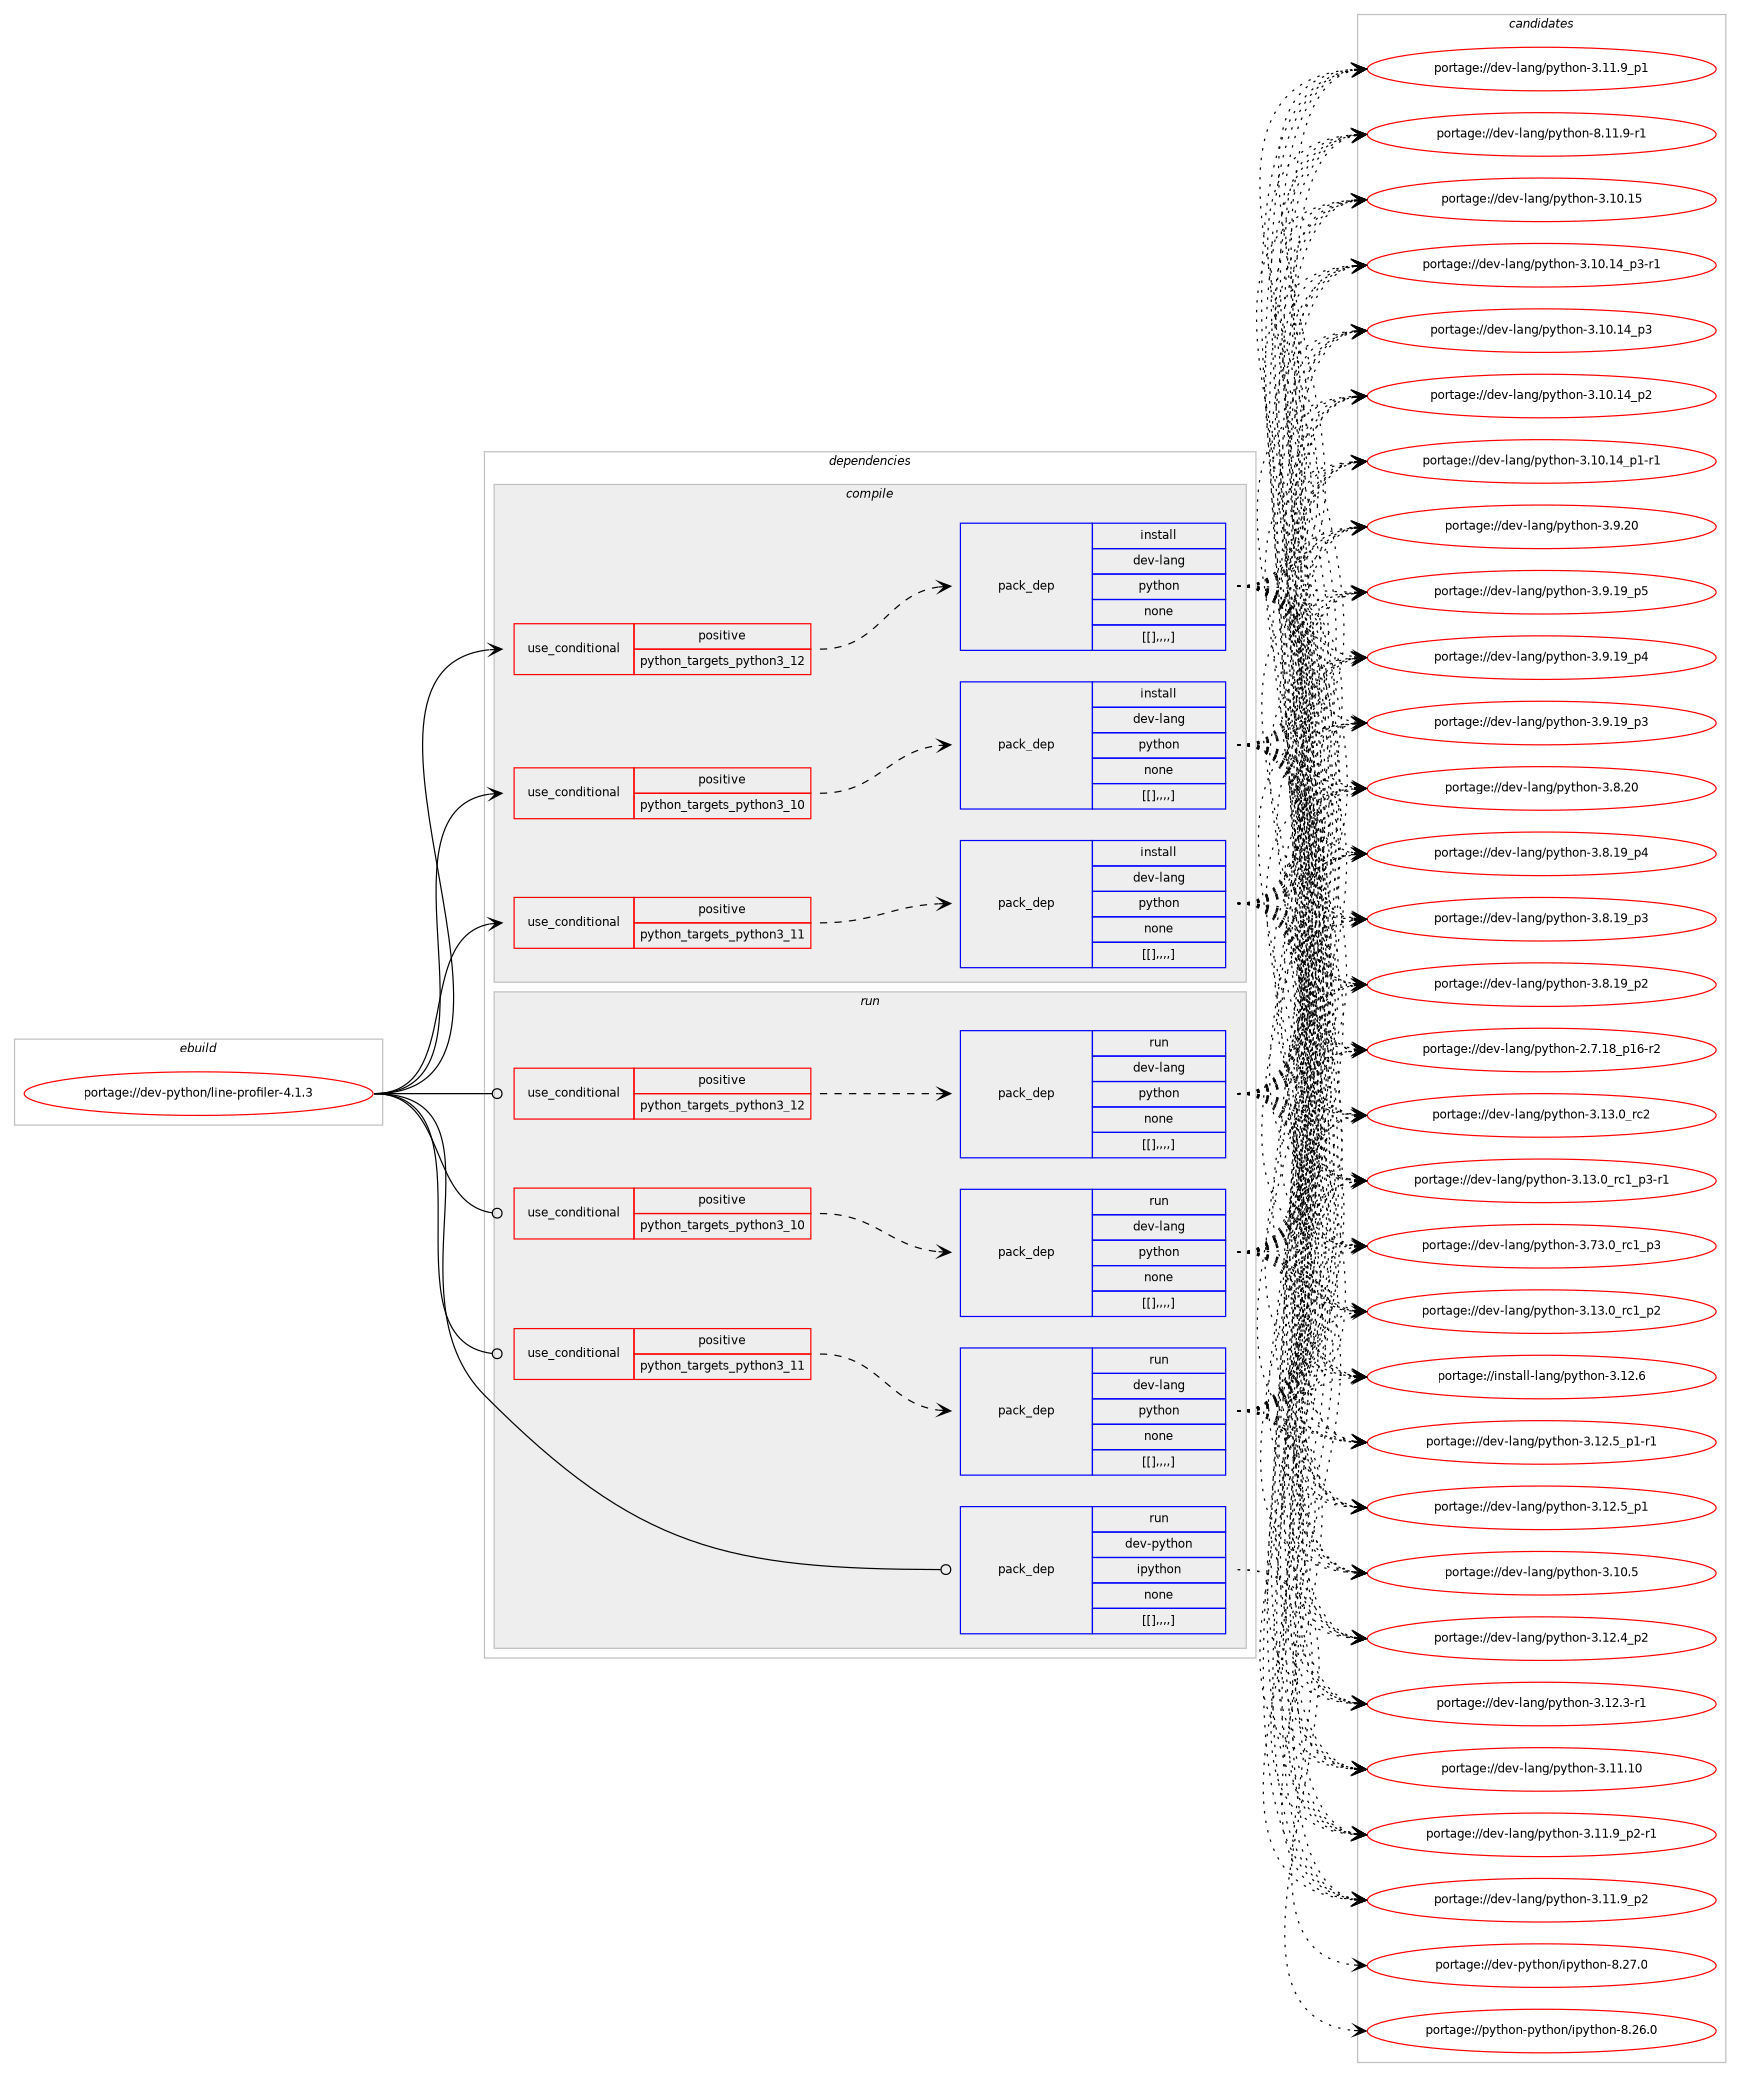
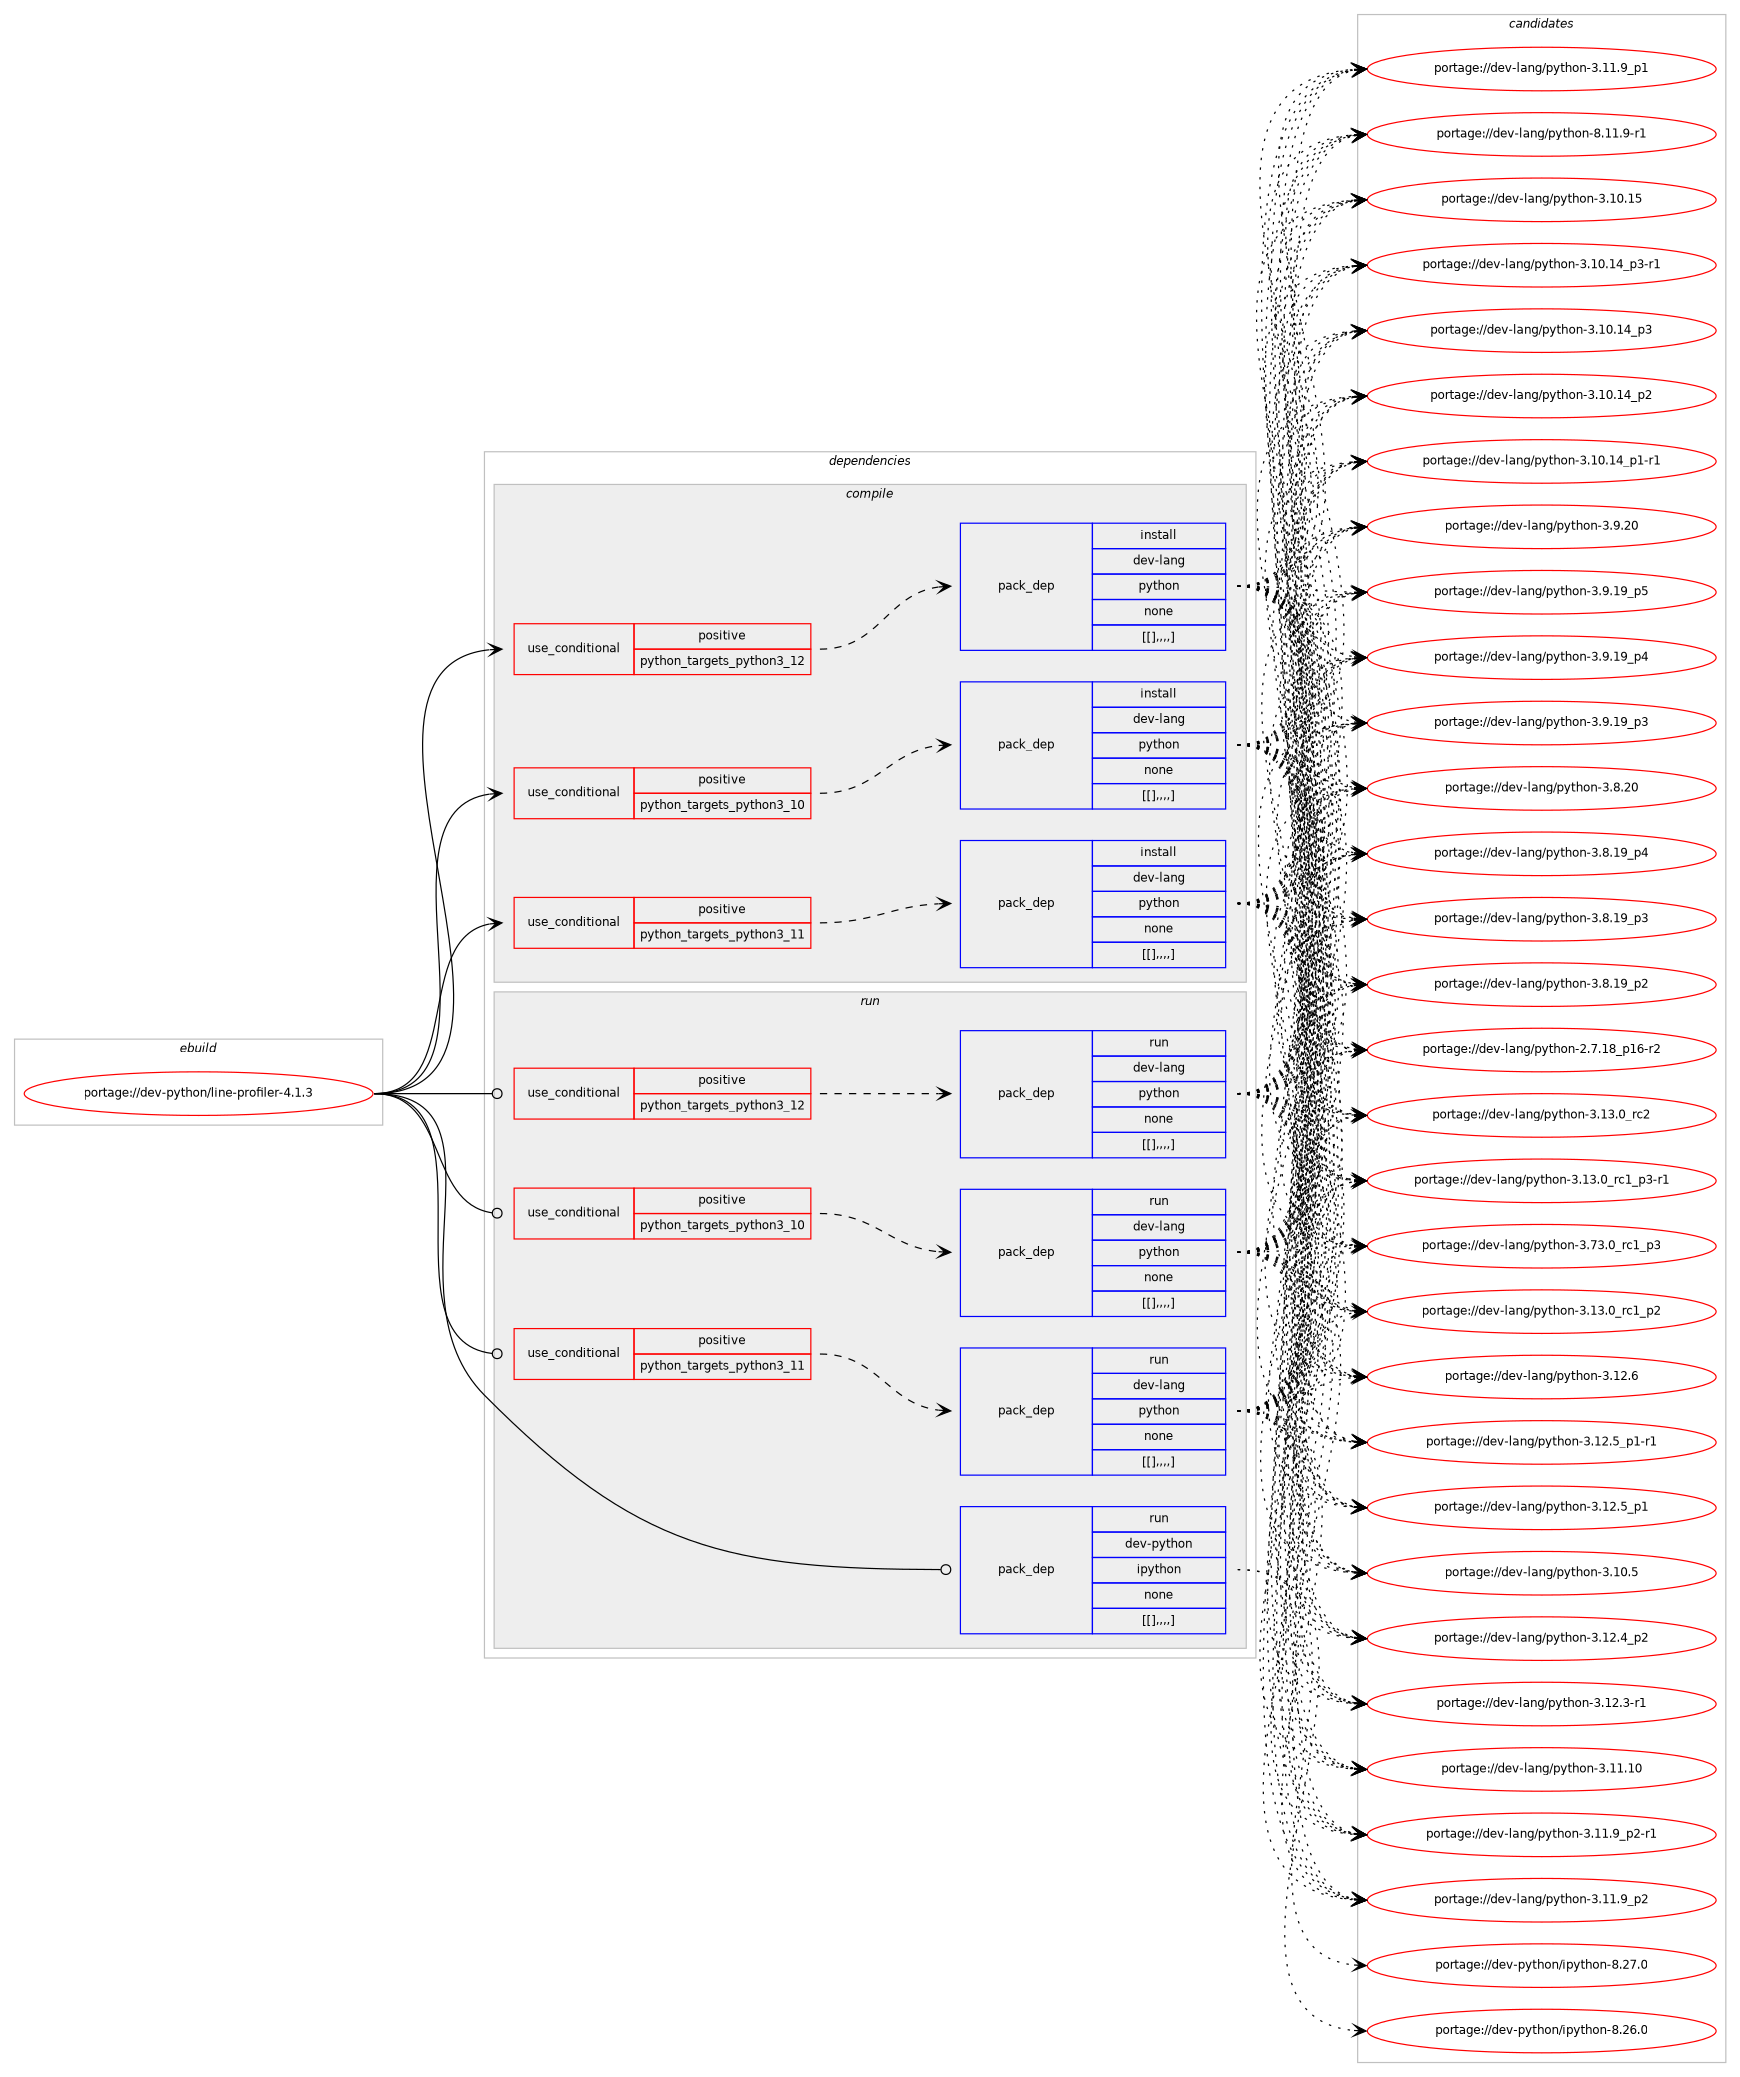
(1542, 1377) -> (1542, 1377)
(1542, 2031) -> (1542, 2031)
